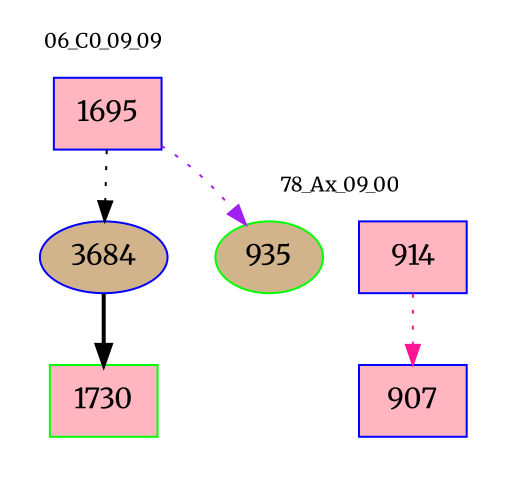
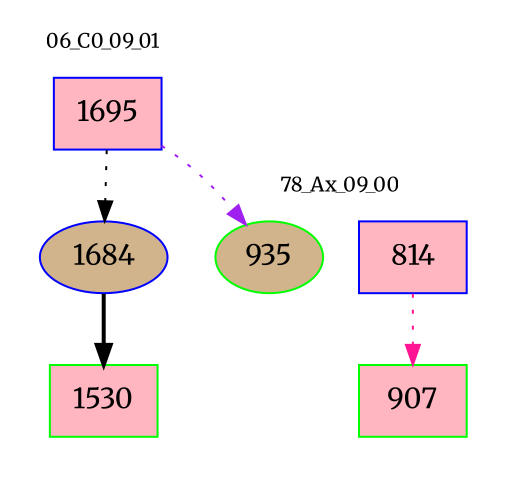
(104, 43) -> (104, 43)
(104, 257) -> (104, 257)
(413, 257) -> (413, 257)
(104, 401) -> (104, 401)
(413, 401) -> (413, 401)
